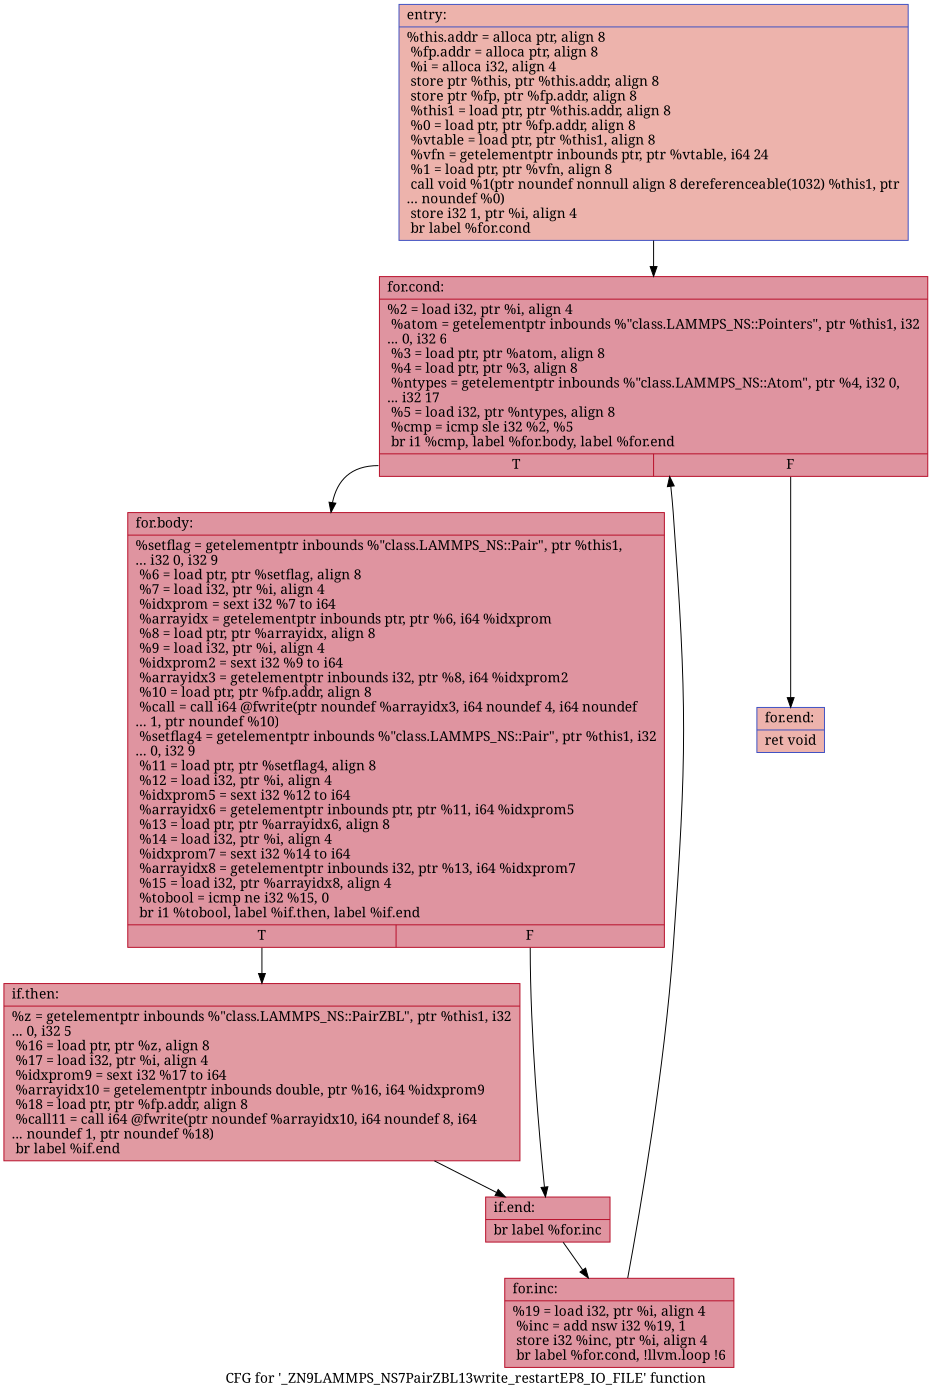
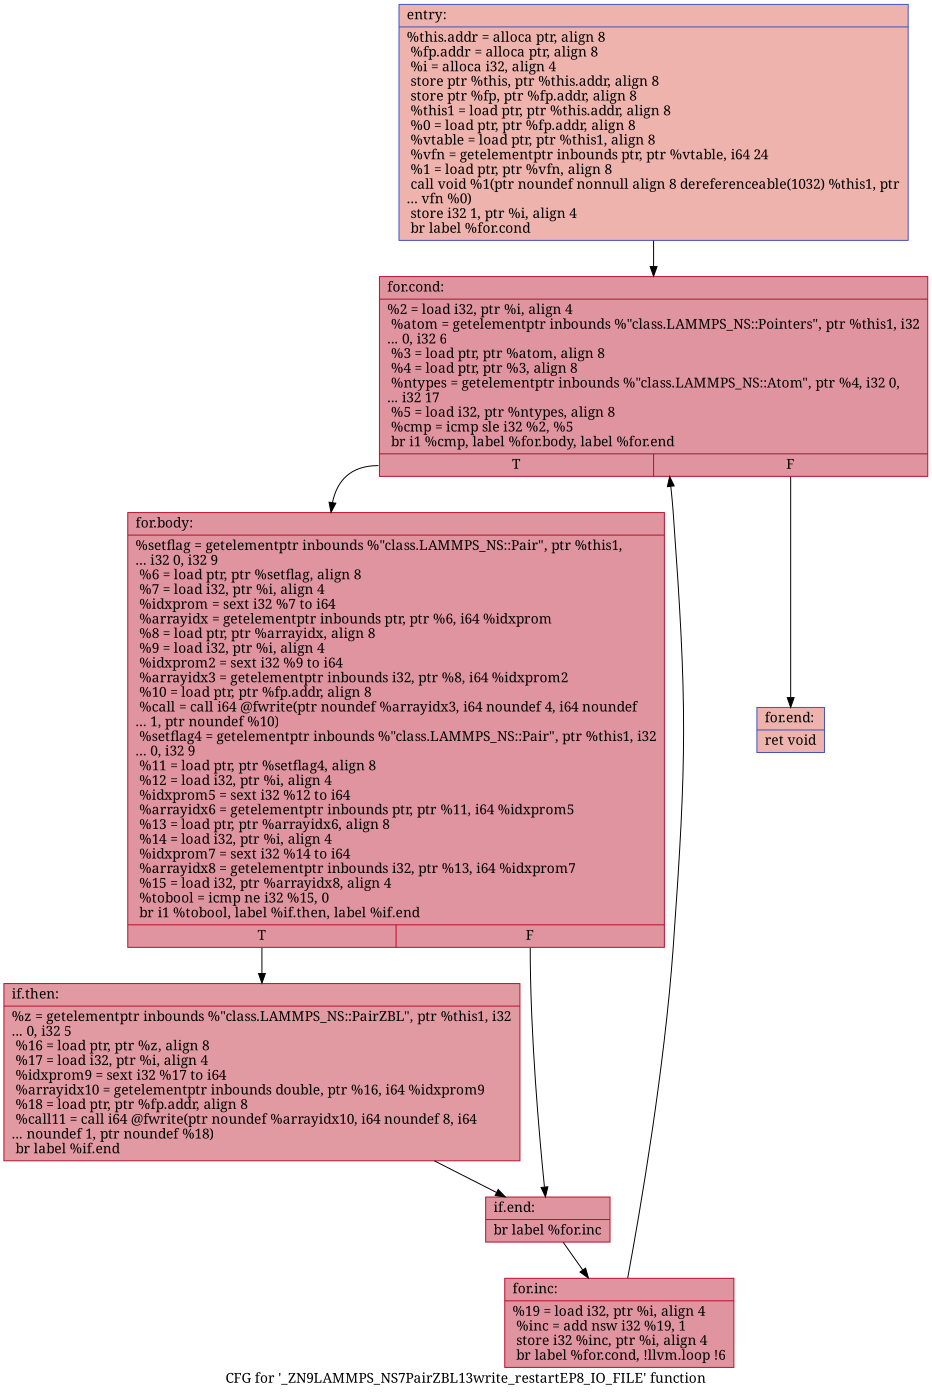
(456, 199) -> (440, 199)
